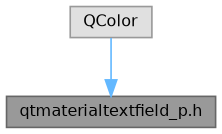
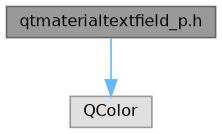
(111, 59) -> (111, 59)
